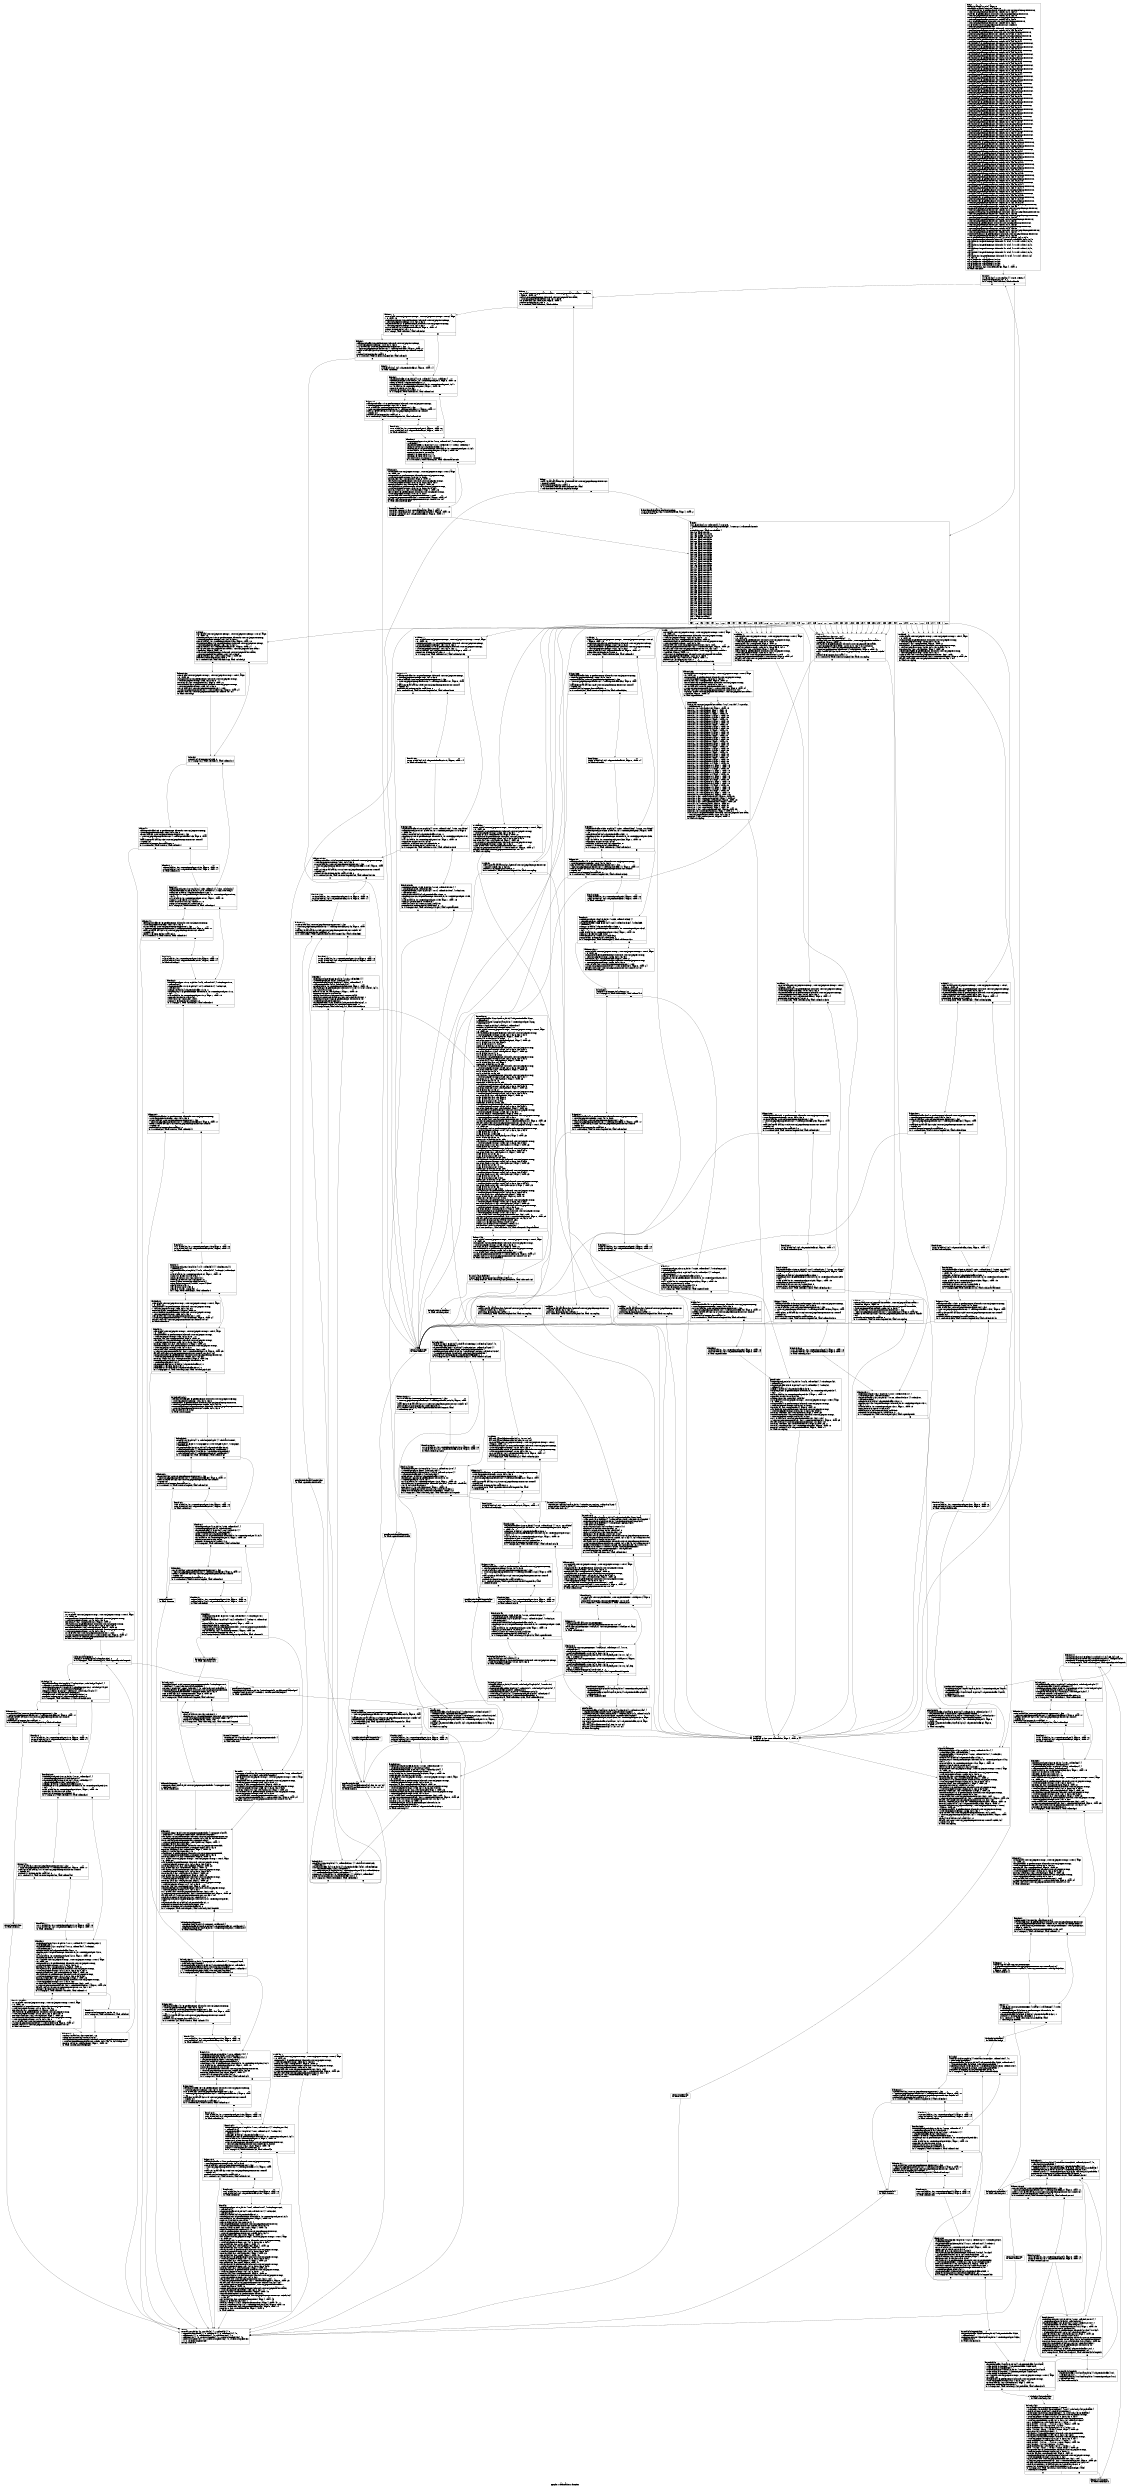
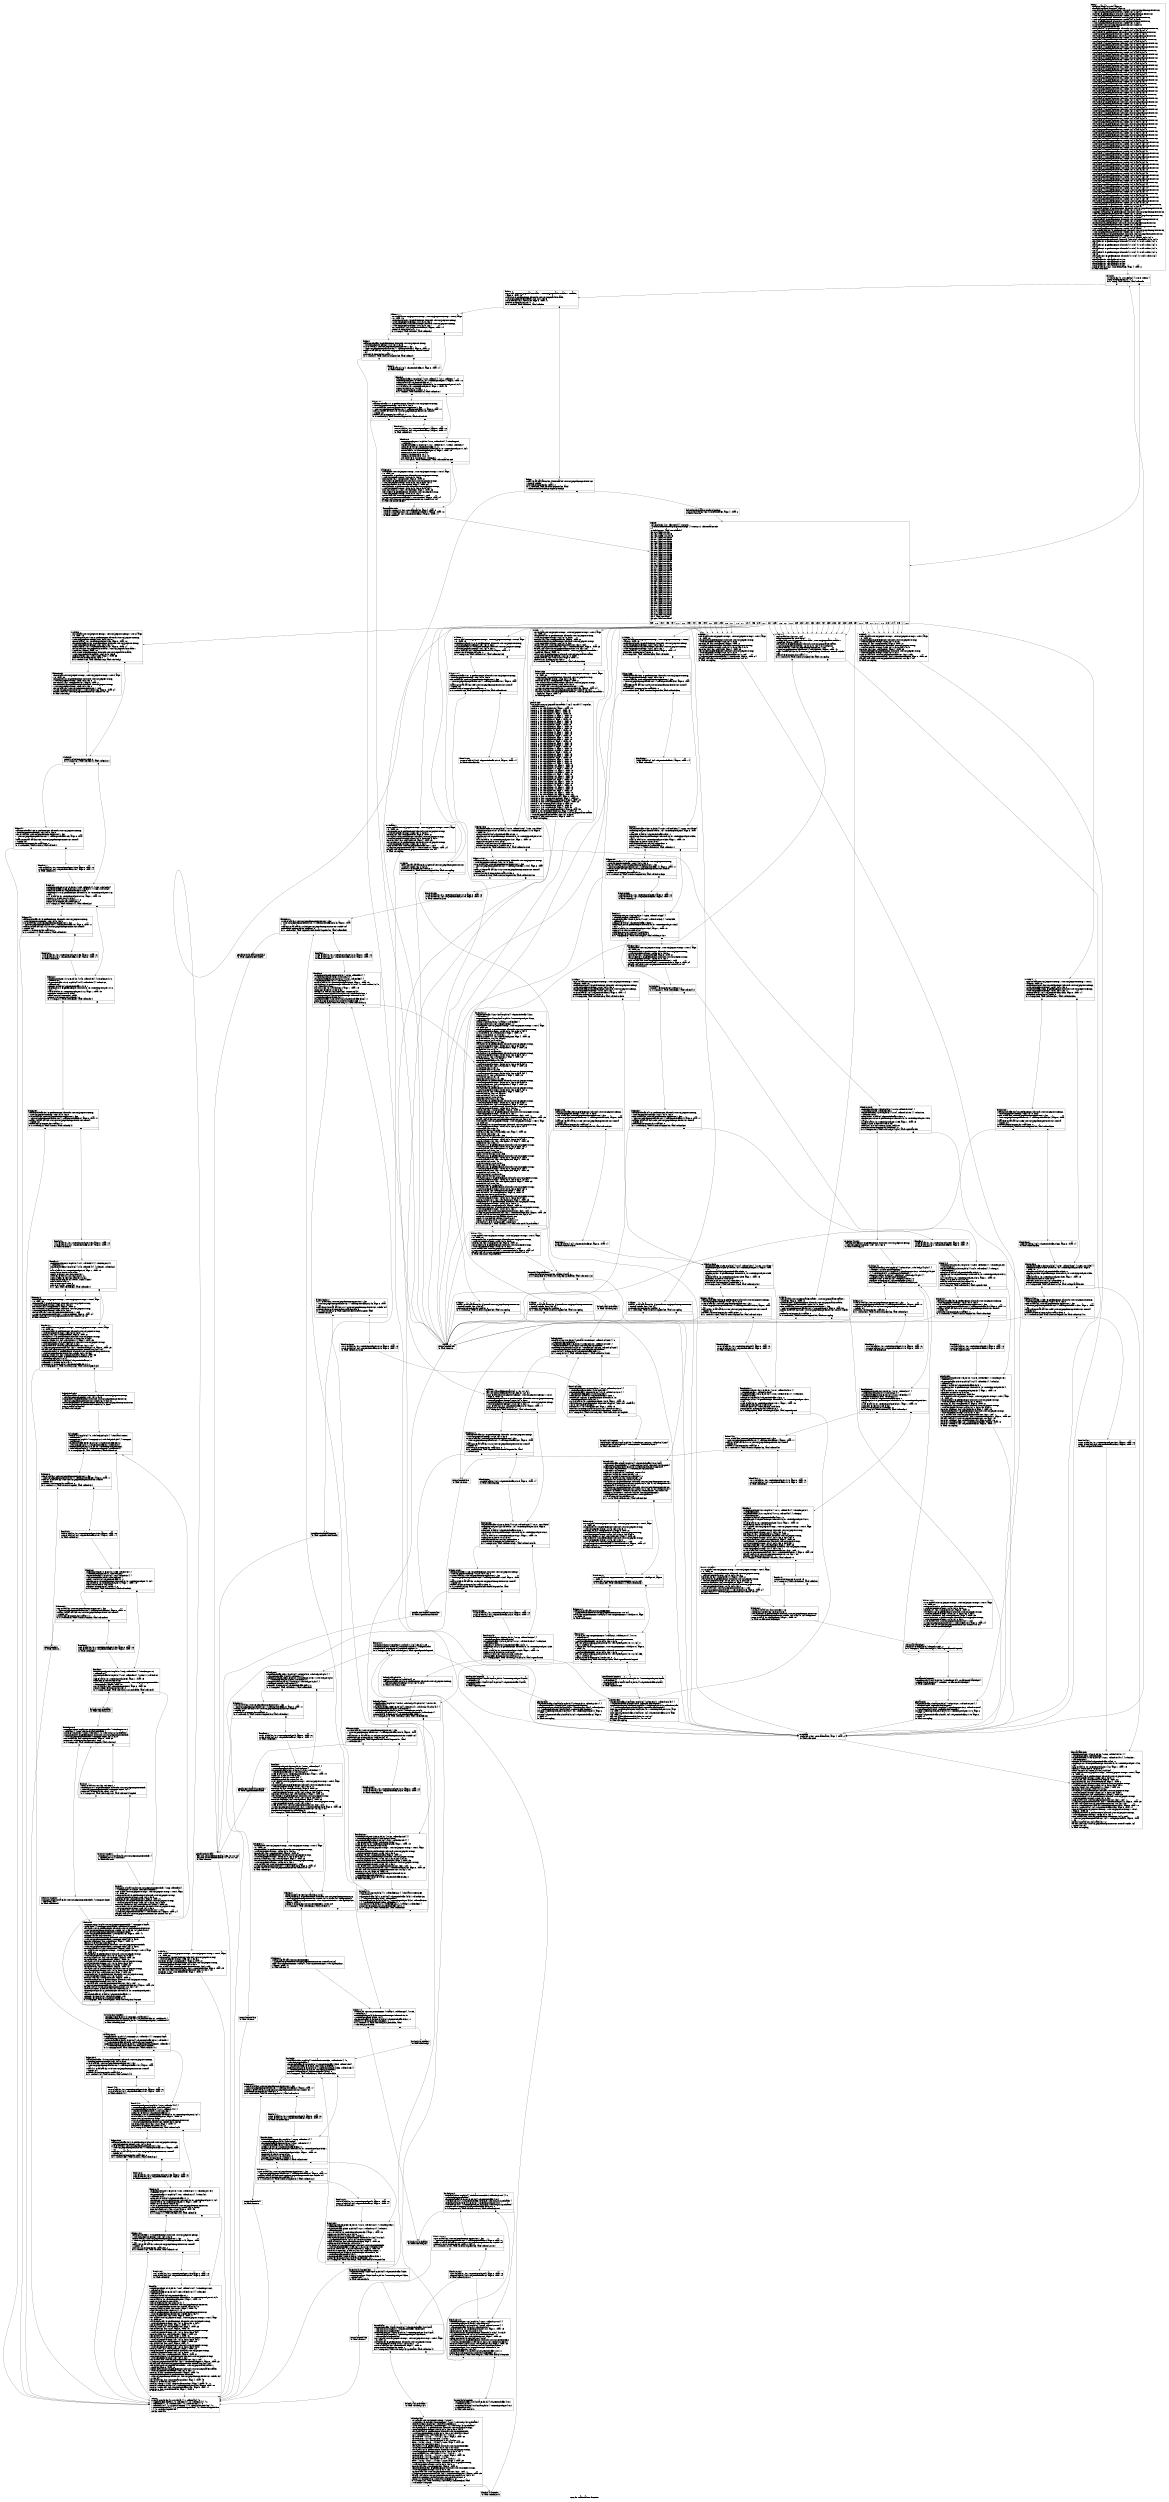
none -> (877, 1244)
(945, 1279) -> (1029, 1275)
(430, 1377) -> (532, 1367)
none -> (187, 1781)
